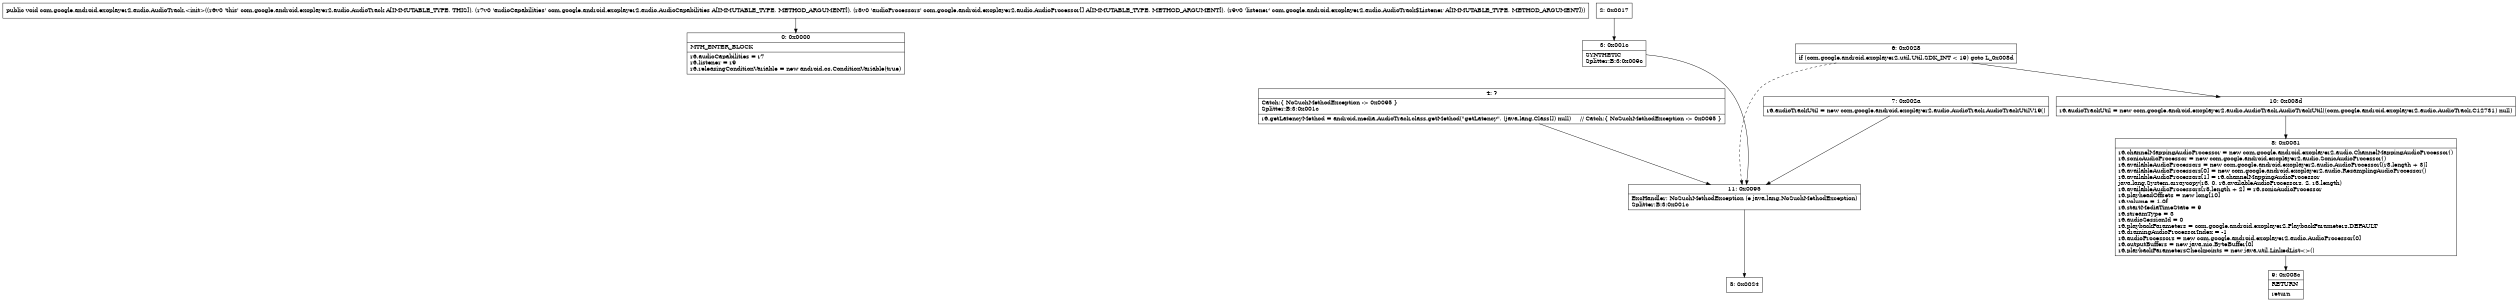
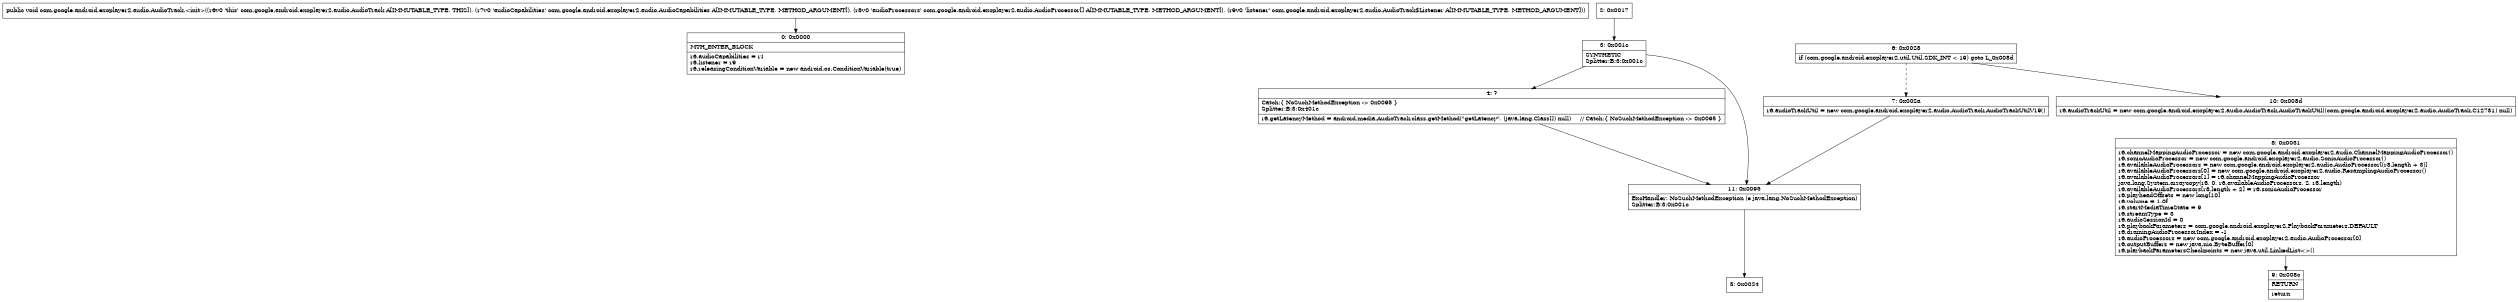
(727, 57) -> (727, 57)
(1614, 61) -> (1614, 61)
none -> (1560, 77)
(1755, 95) -> (1906, 78)
(1290, 109) -> (1290, 109)
(2286, 125) -> none
